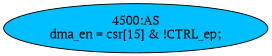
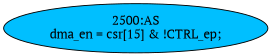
(136, 28) -> (136, 28)
